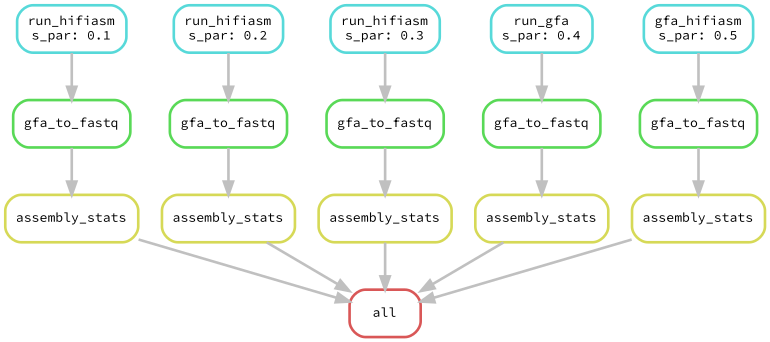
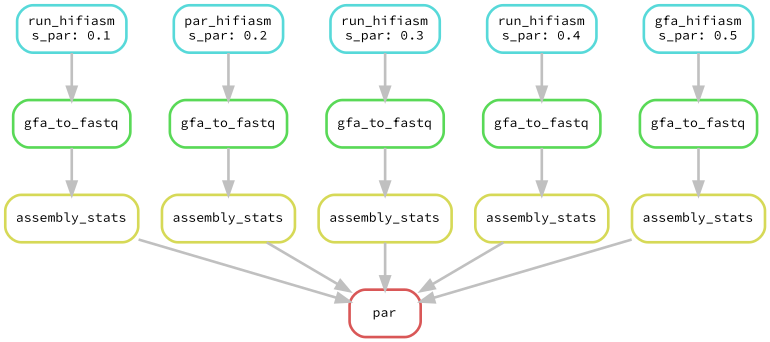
(228, 29) -> (228, 29)
(542, 29) -> (542, 29)
(385, 313) -> (385, 313)
